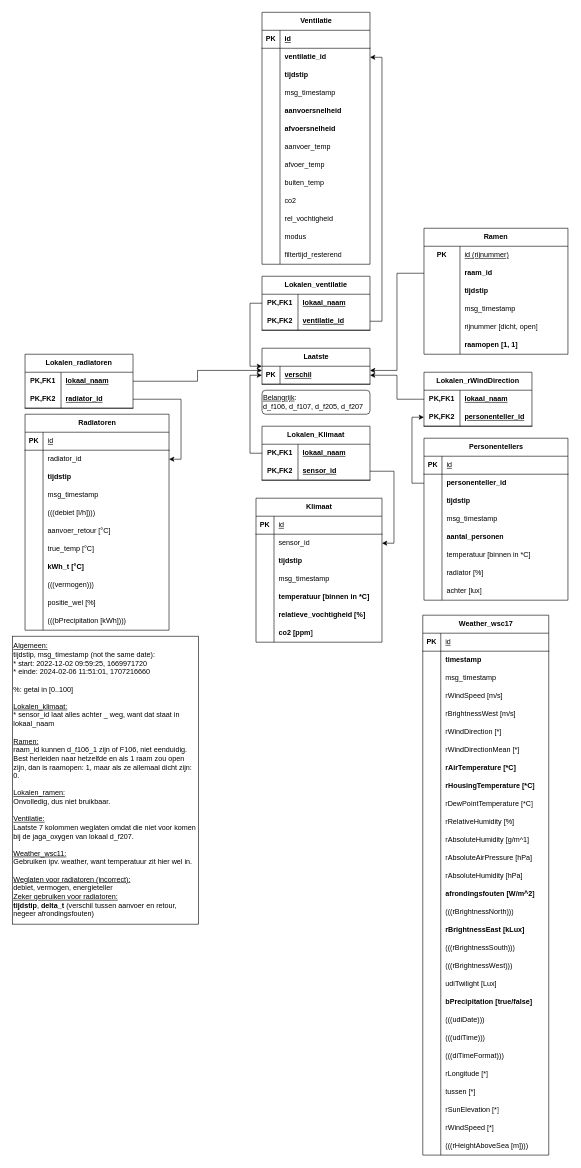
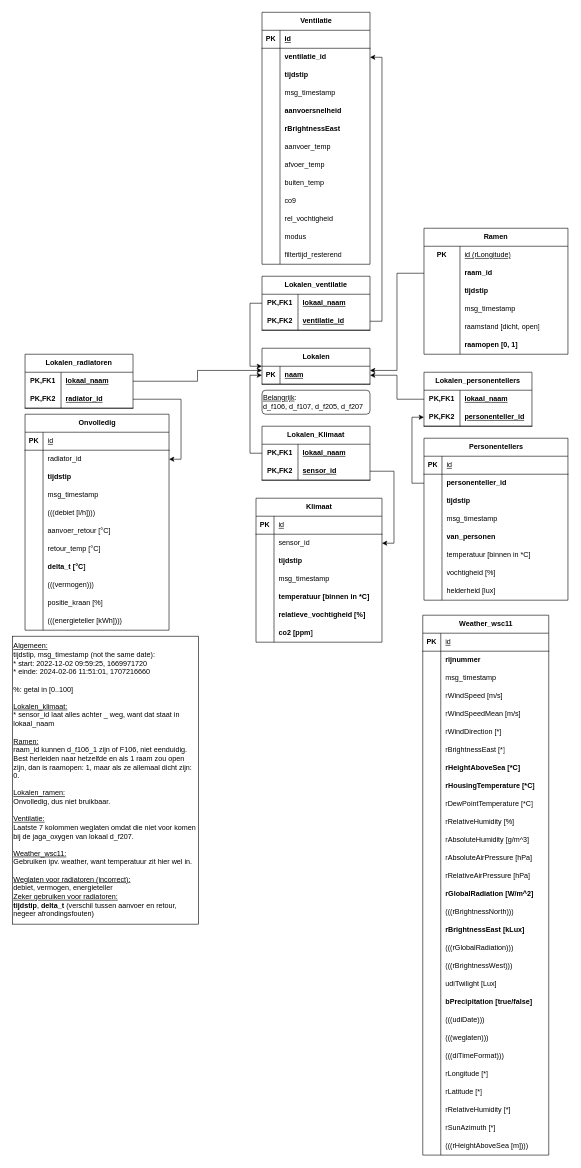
(311, 129) -> (314, 129)
(291, 201) -> (291, 201)
(490, 255) -> (492, 255)
(506, 327) -> (507, 327)
(492, 345) -> (492, 345)
(316, 357) -> (316, 357)
(299, 375) -> (293, 375)
(478, 381) -> (478, 381)
(97, 423) -> (97, 423)
(476, 537) -> (471, 537)
(75, 549) -> (79, 549)
(67, 567) -> (70, 567)
(469, 573) -> (474, 573)
(469, 591) -> (475, 591)
(74, 603) -> (79, 603)
(96, 621) -> (94, 621)
(486, 624) -> (486, 624)
(463, 660) -> (463, 660)
(486, 714) -> (484, 714)
(486, 750) -> (482, 750)
(484, 768) -> (484, 768)
(492, 840) -> (492, 840)
(488, 876) -> (494, 876)
(492, 894) -> (489, 894)
(489, 948) -> (486, 948)
(470, 1038) -> (473, 1038)
(465, 1092) -> (470, 1092)
(477, 1110) -> (483, 1110)
(472, 1128) -> (474, 1128)
